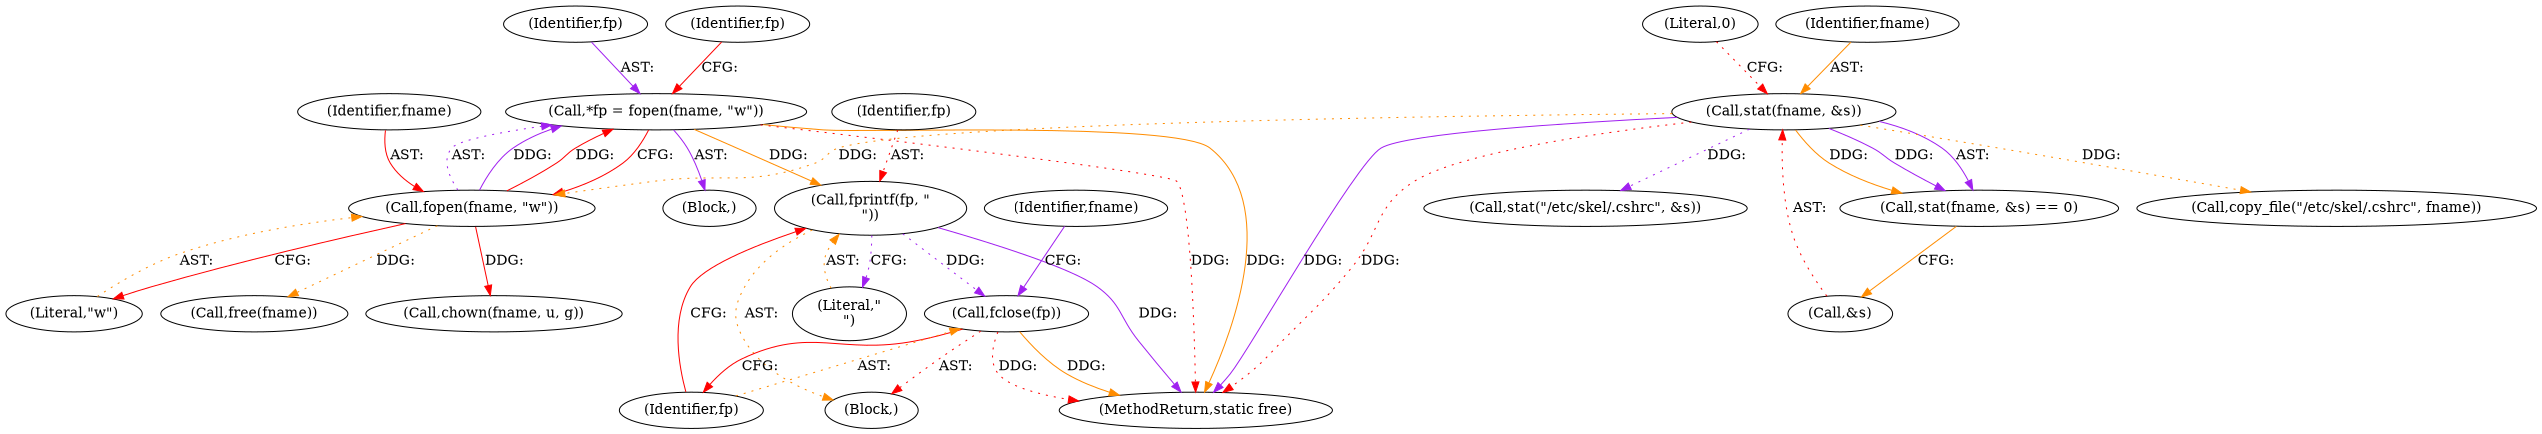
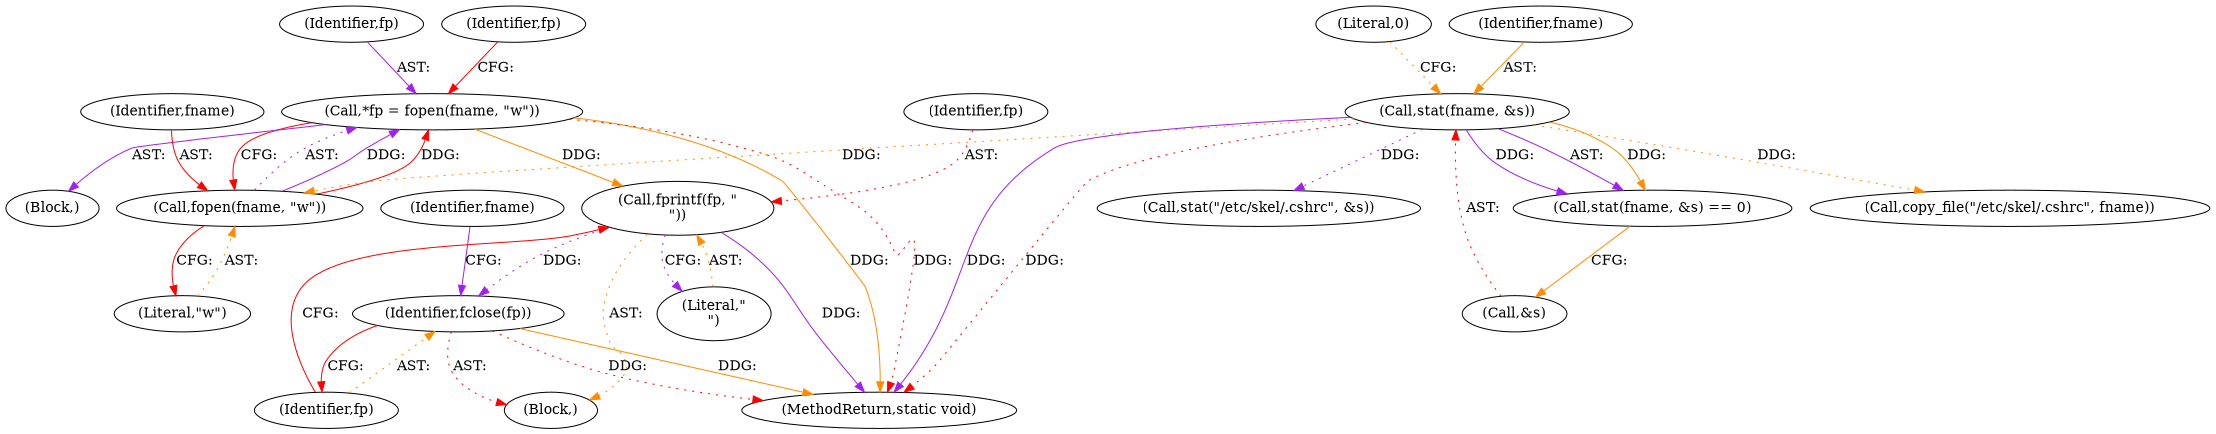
(1738, 64) -> (1411, 64)
(254, 314) -> none
(494, 314) -> none
(1007, 314) -> (458, 314)
(1196, 410) -> (879, 410)
